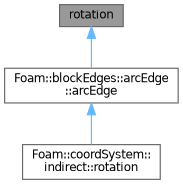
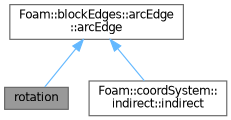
(91, 53) -> (60, 68)
(91, 162) -> (158, 98)
